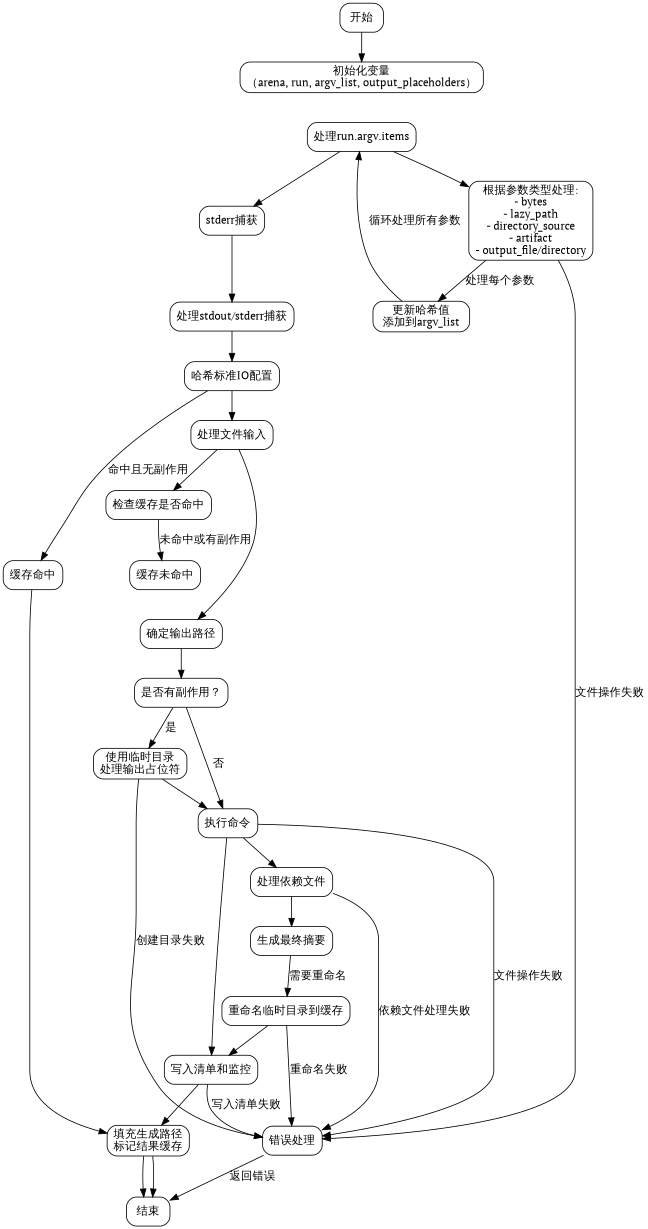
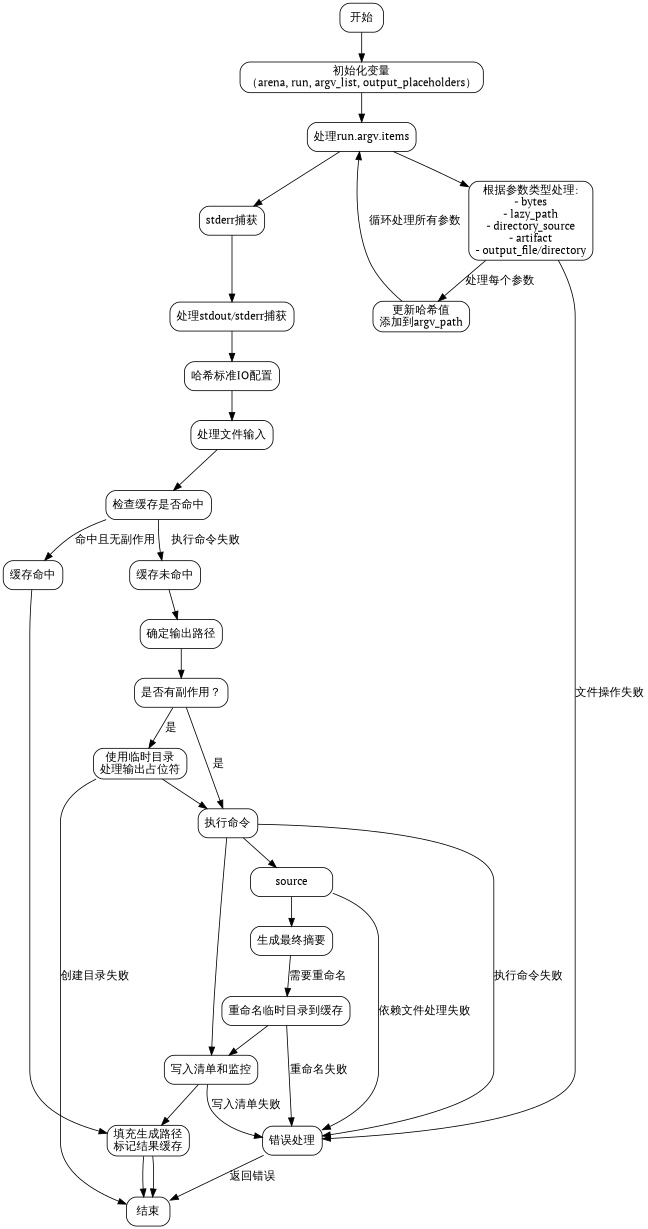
none -> (362, 103)
(421, 317) -> (421, 317)
(113, 459) -> (76, 534)
(254, 538) -> (172, 601)
(206, 540) -> (206, 540)
(219, 764) -> (219, 764)
(292, 882) -> (292, 882)
(528, 976) -> (528, 976)
(131, 991) -> (60, 997)
